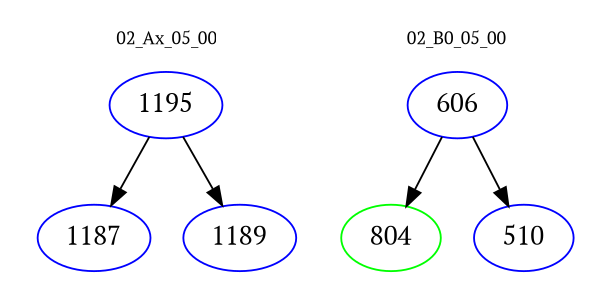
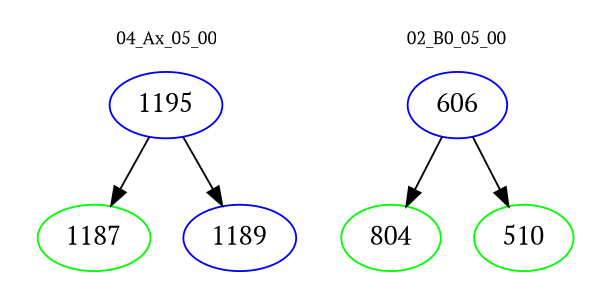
(167, 40) -> (167, 40)
(94, 238) -> (94, 238)
(524, 238) -> (524, 238)
